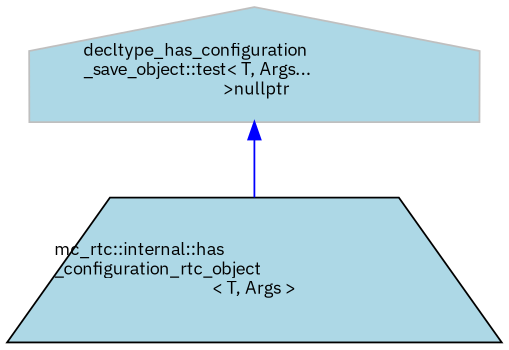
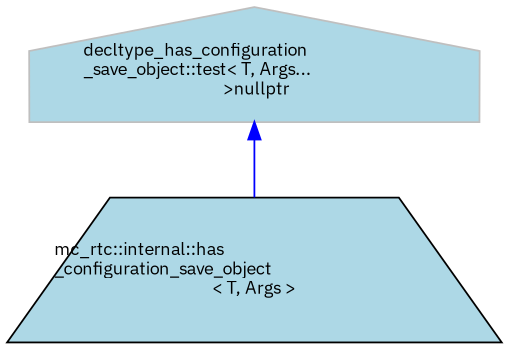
(254, 270) -> (254, 270)
